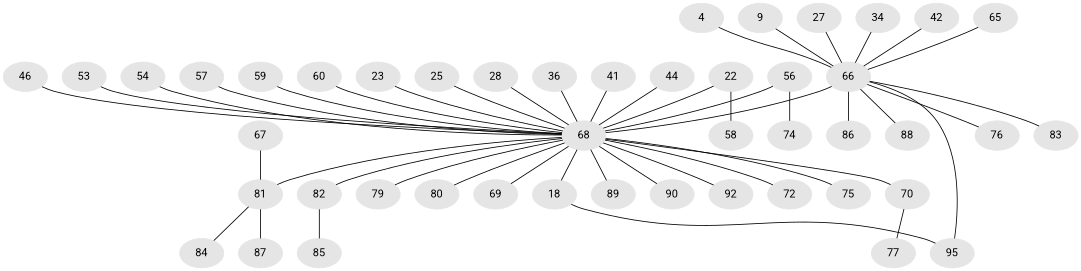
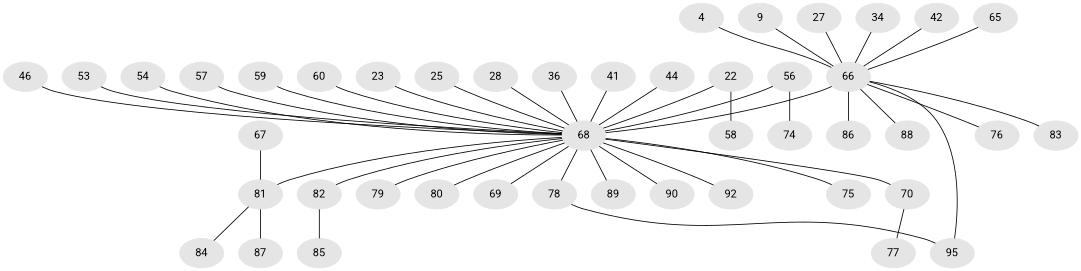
(555, 194) -> (555, 194)
(790, 194) -> none
